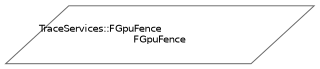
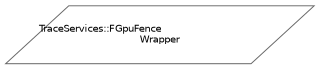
(160, 35) -> (160, 35)
